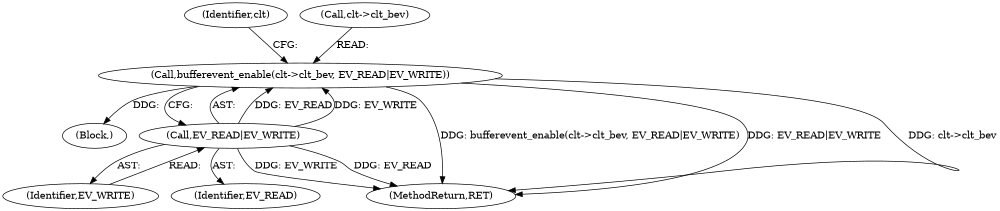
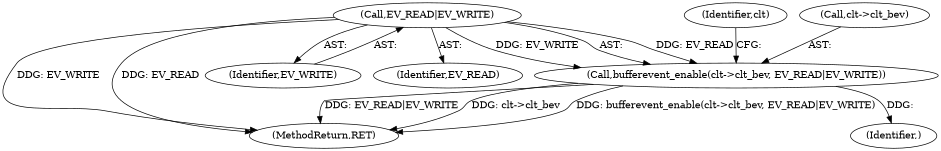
(354, 45) -> (822, 45)
(170, 99) -> none
(95, 136) -> (894, 136)
(187, 166) -> (387, 45)
